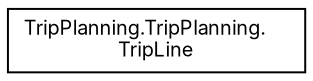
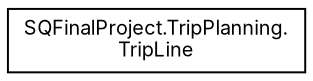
(157, 41) -> (157, 41)
